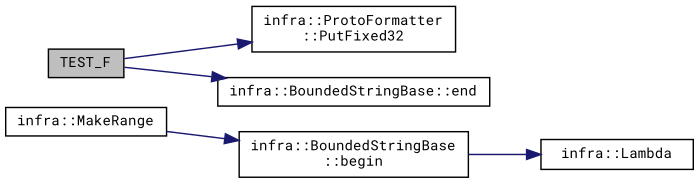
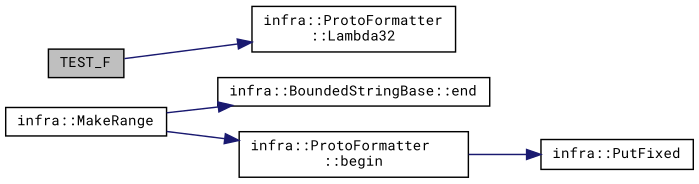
(354, 29) -> (354, 29)
(168, 72) -> (192, 110)
(354, 154) -> (354, 154)
(617, 154) -> (617, 154)
